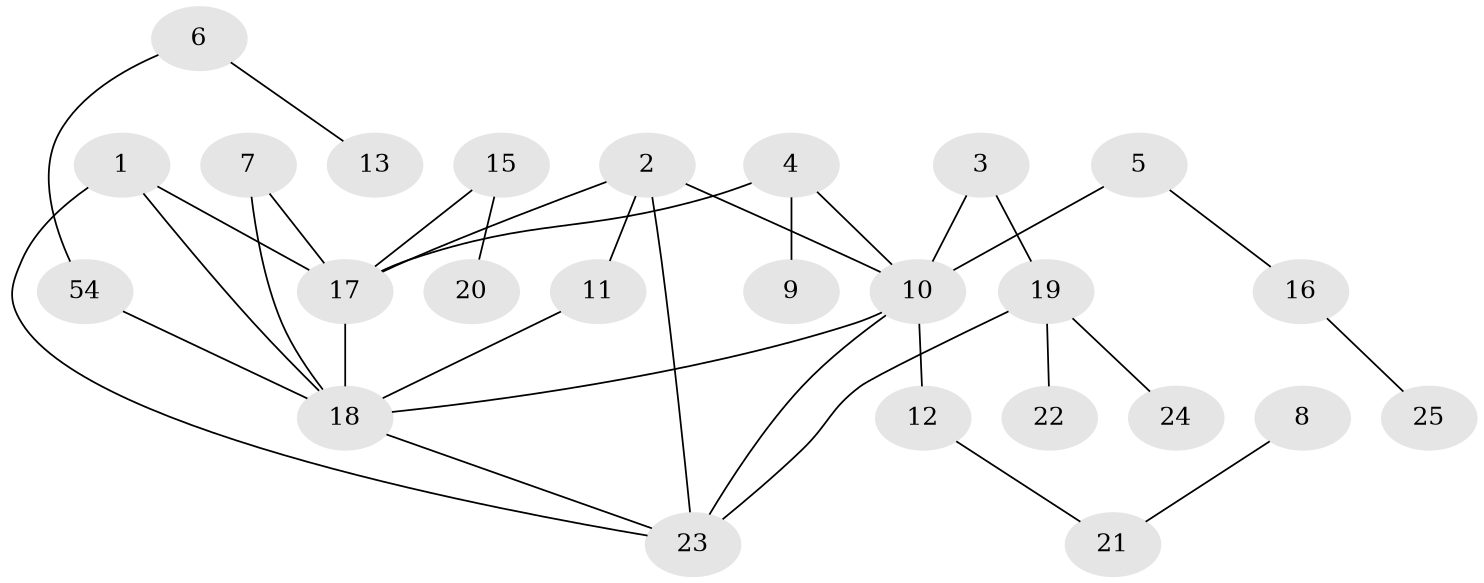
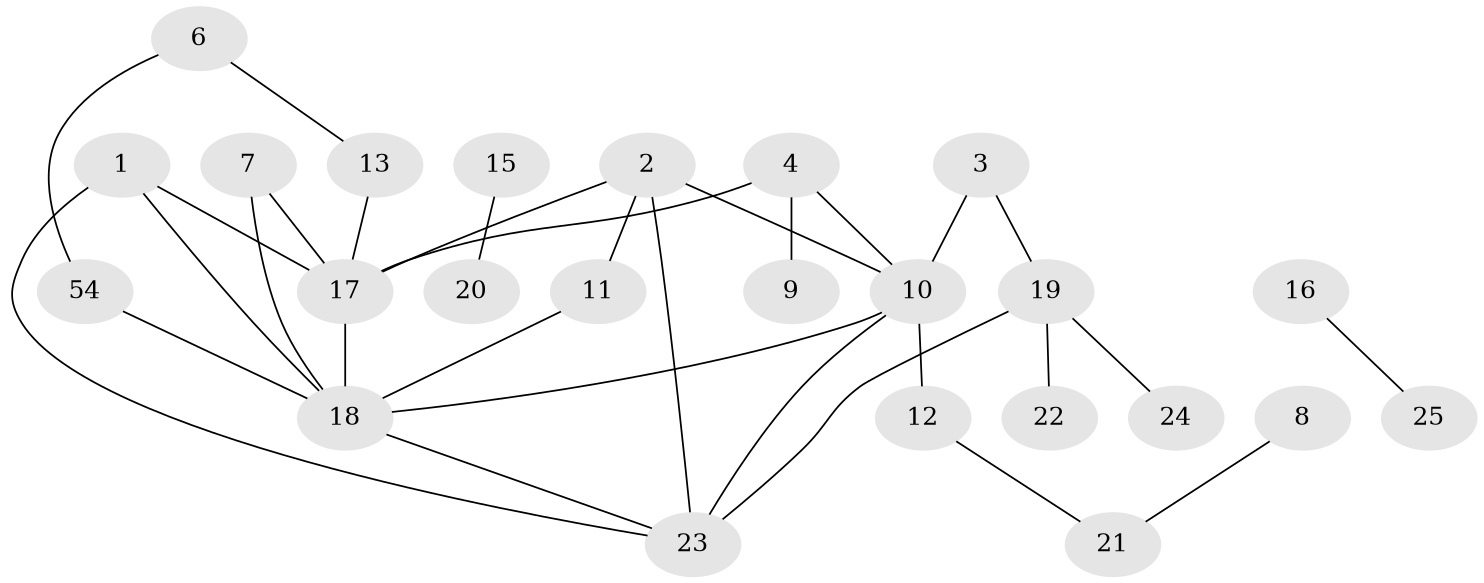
(1139, 165) -> none
(424, 228) -> (360, 228)
